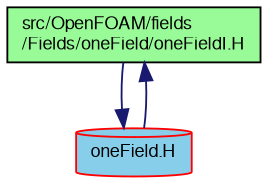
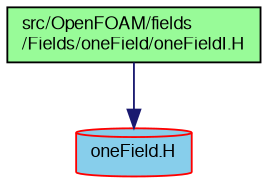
(146, 105) -> none
